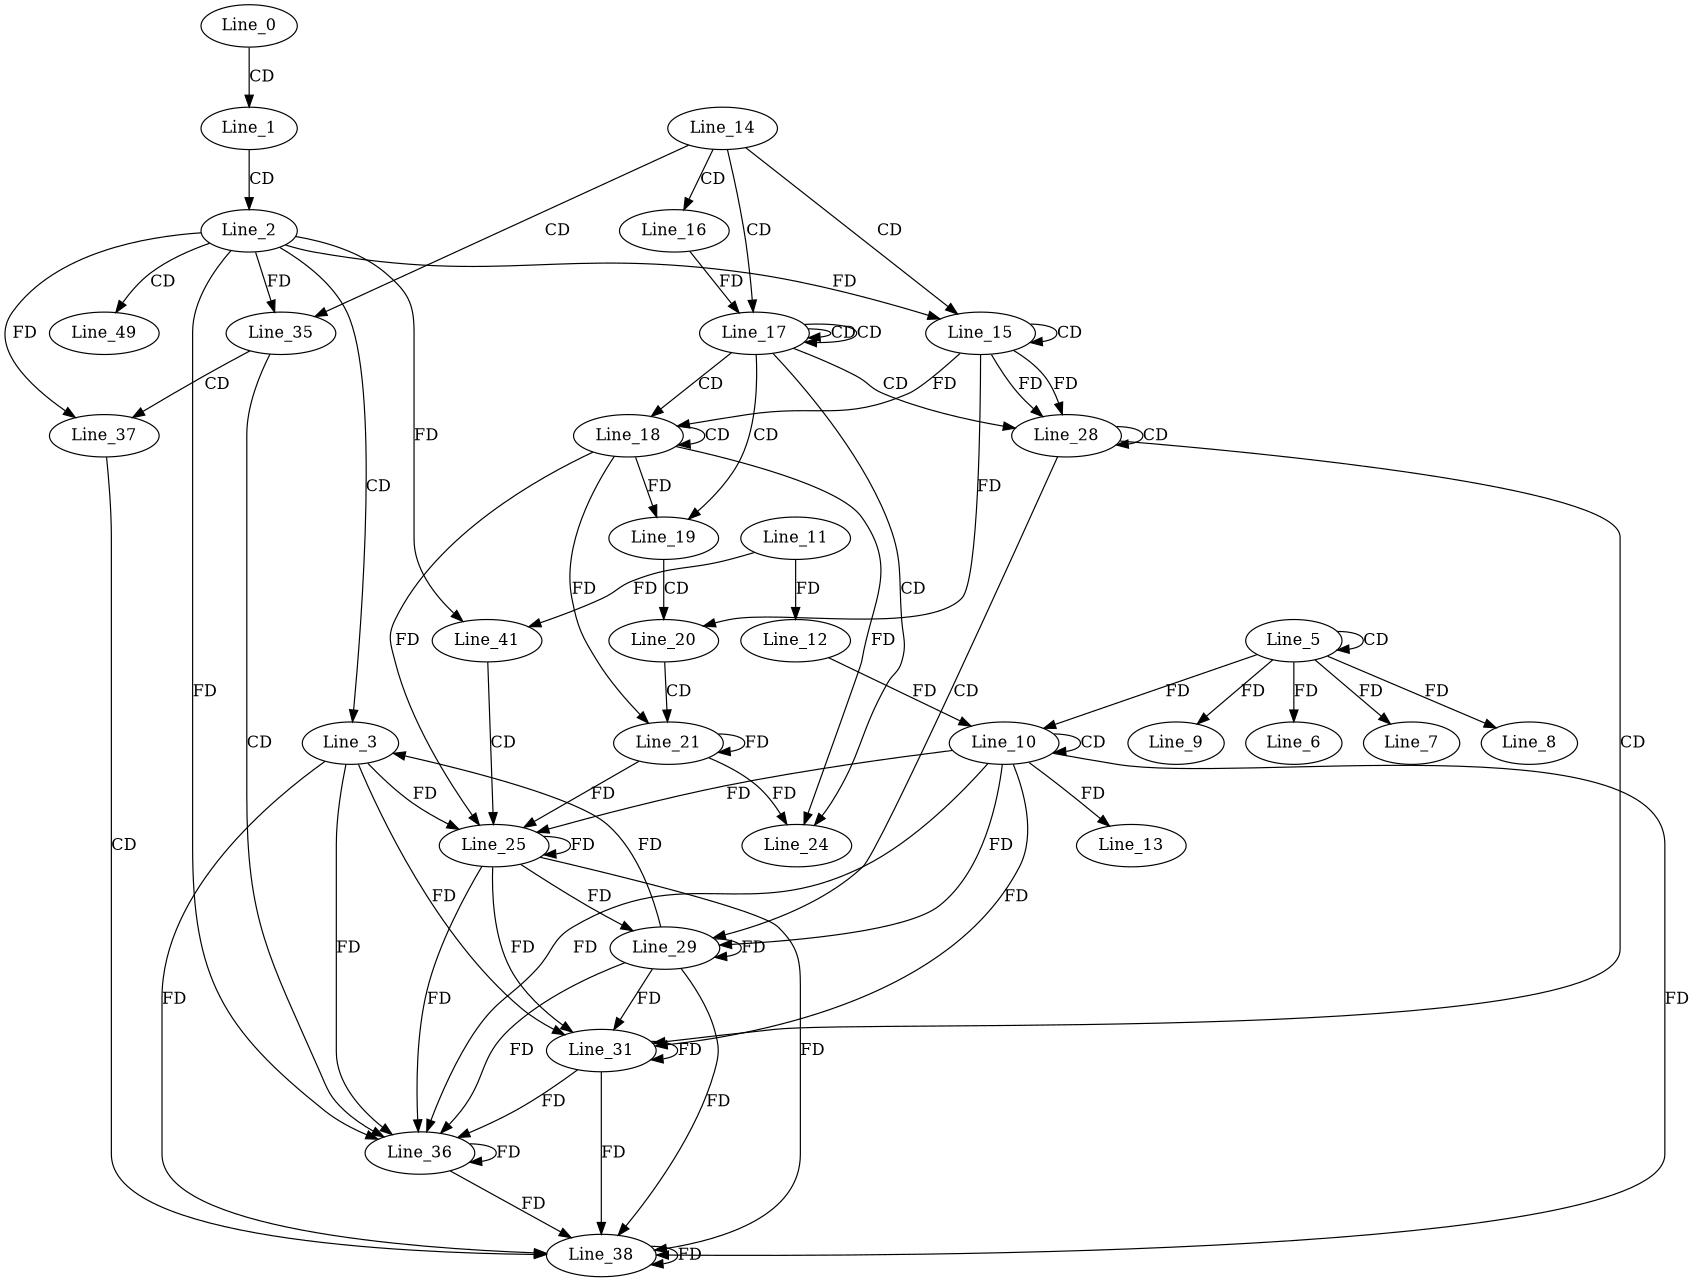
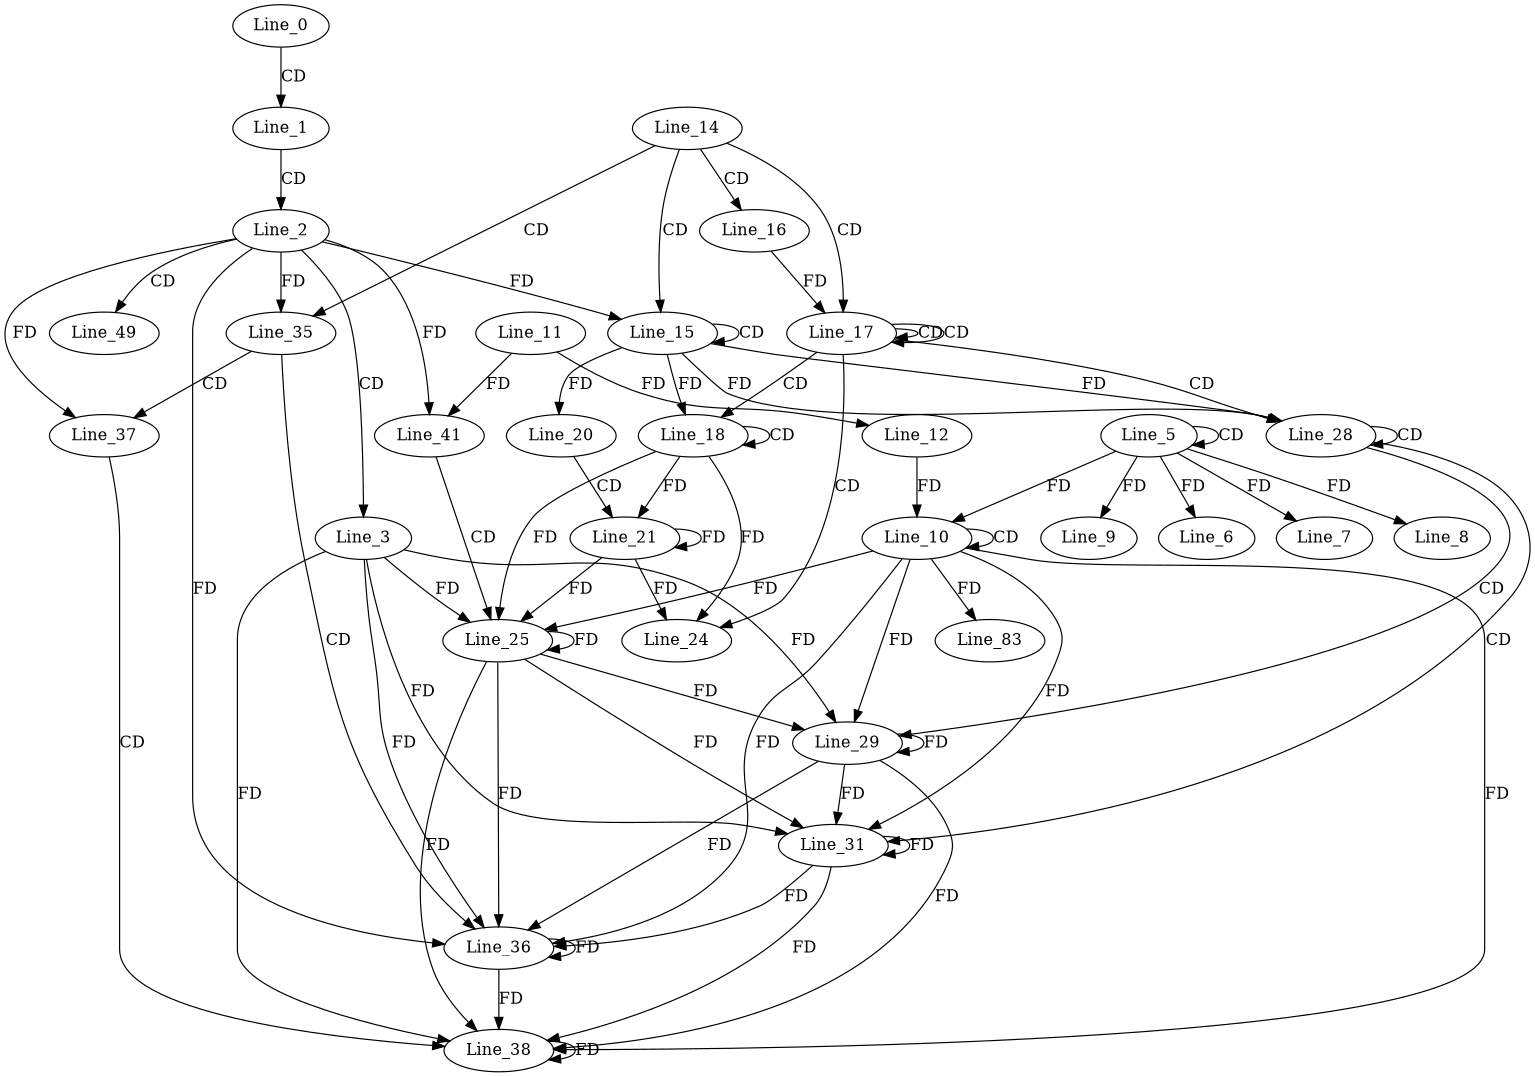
(664, 538) -> none
(557, 799) -> (655, 572)
(1131, 846) -> (990, 641)
